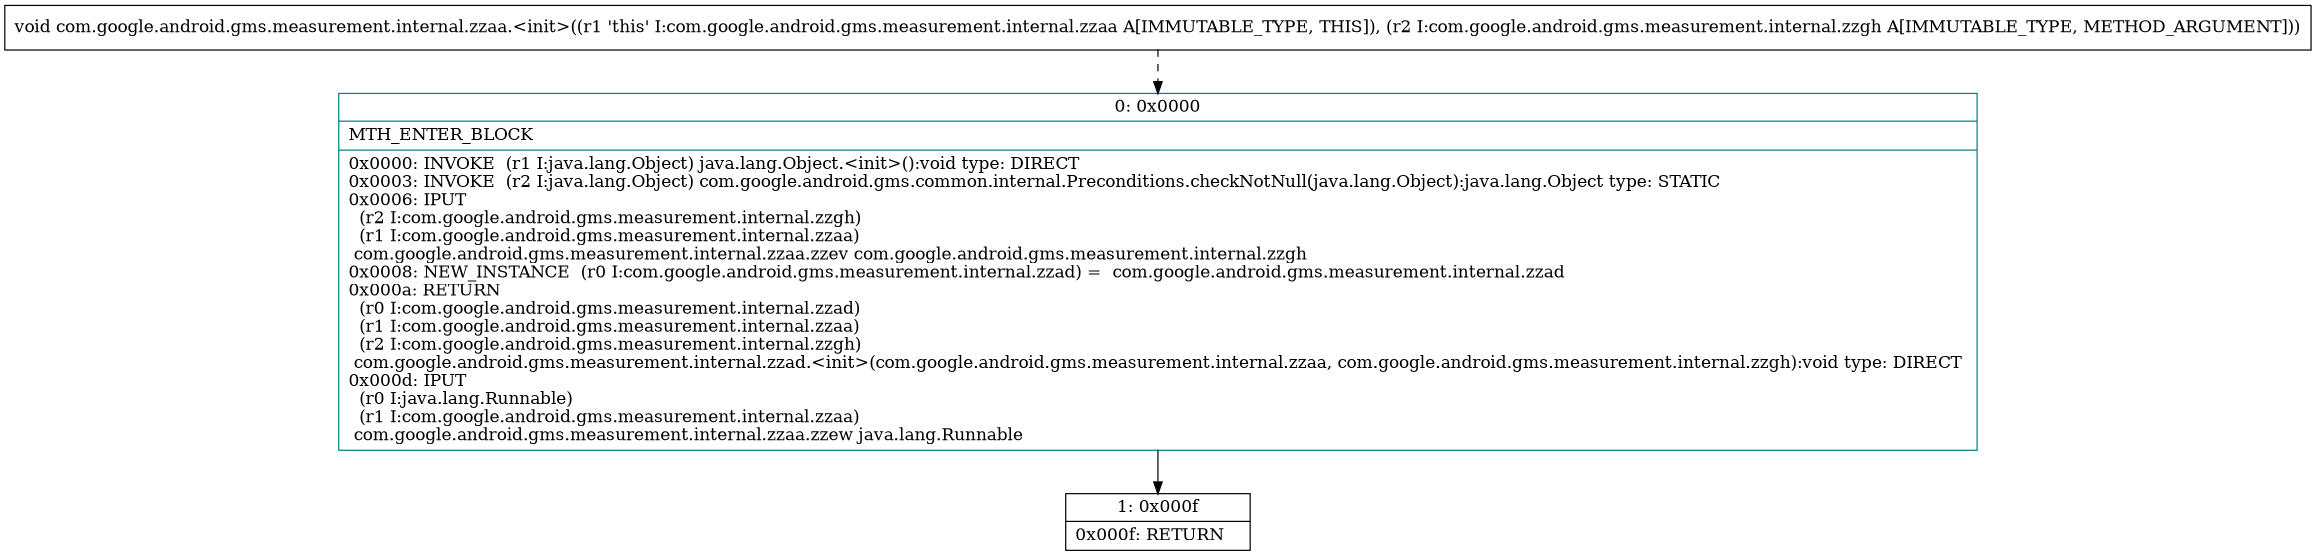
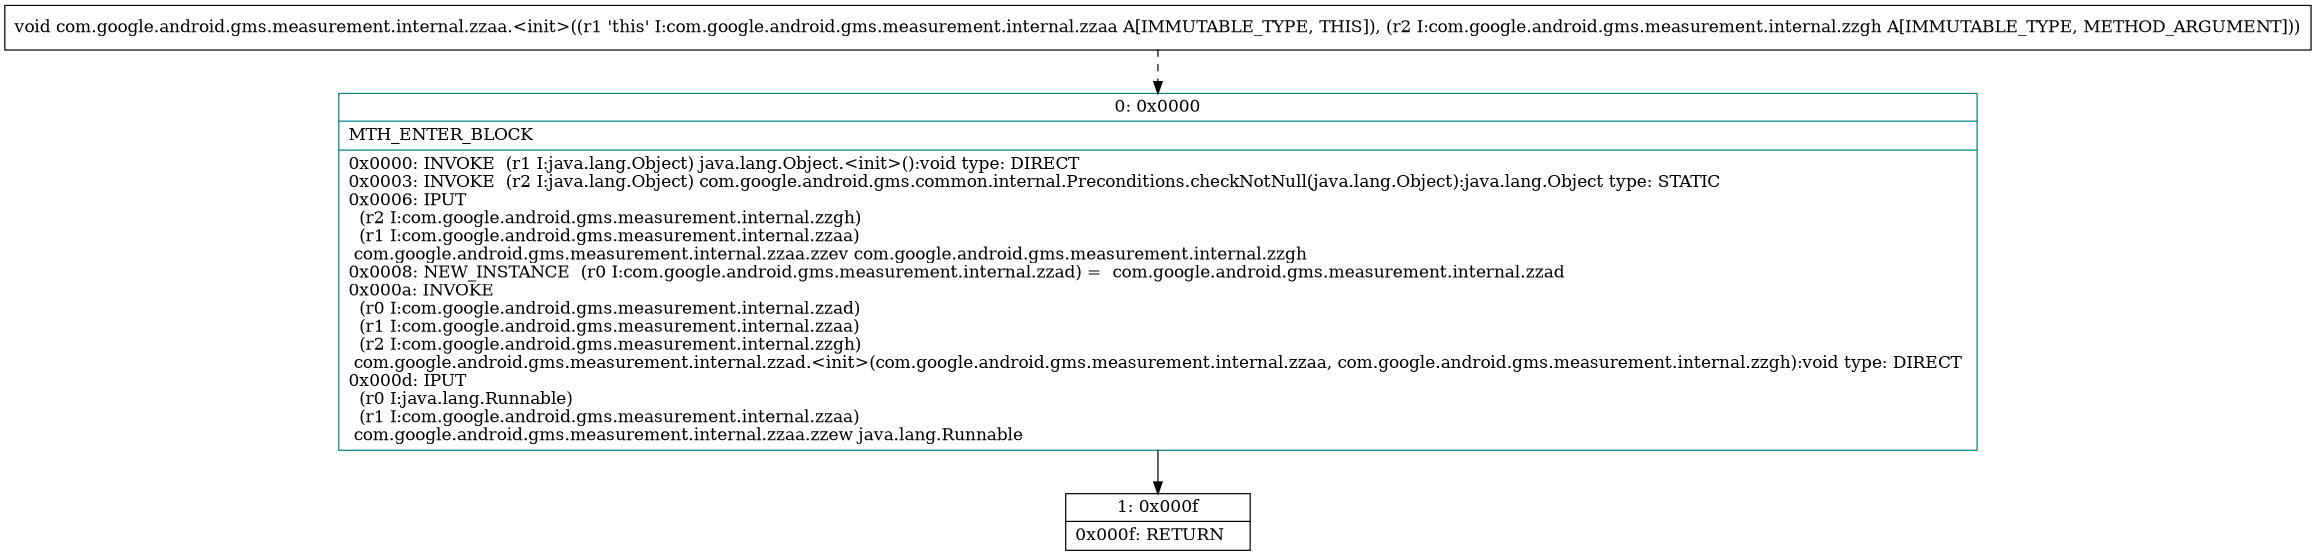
(430, 291) -> (427, 291)
